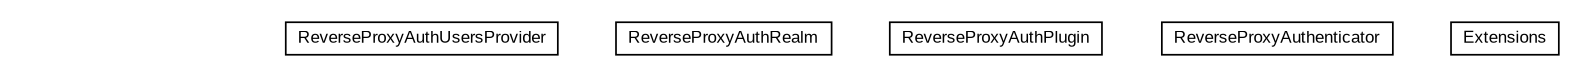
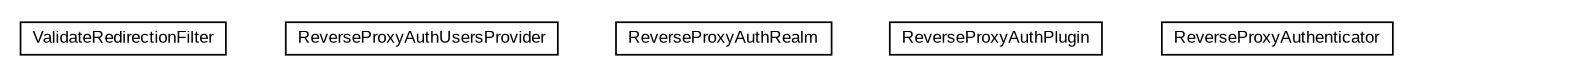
none -> (123, 38)
(1504, 38) -> none
